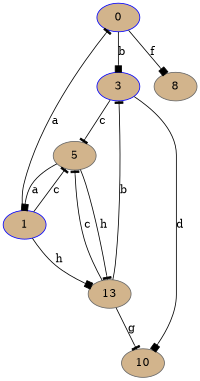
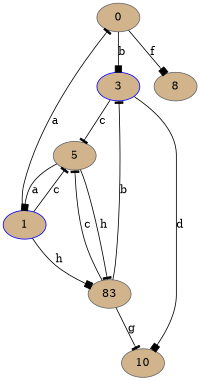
(118, 17) -> (118, 17)
(110, 294) -> (110, 294)
